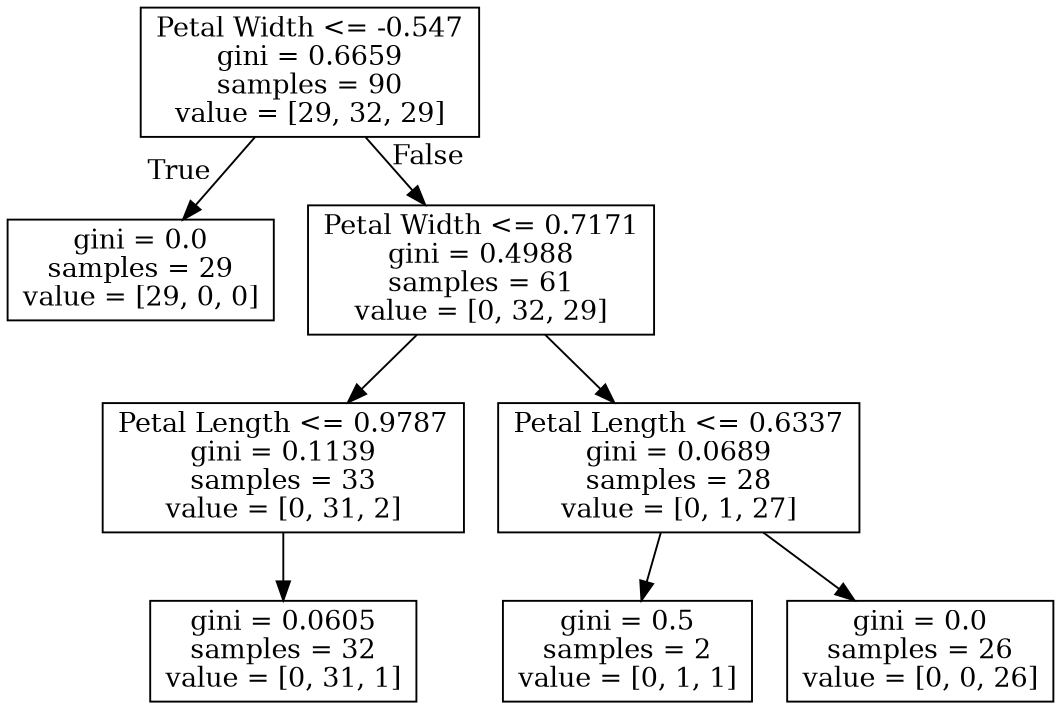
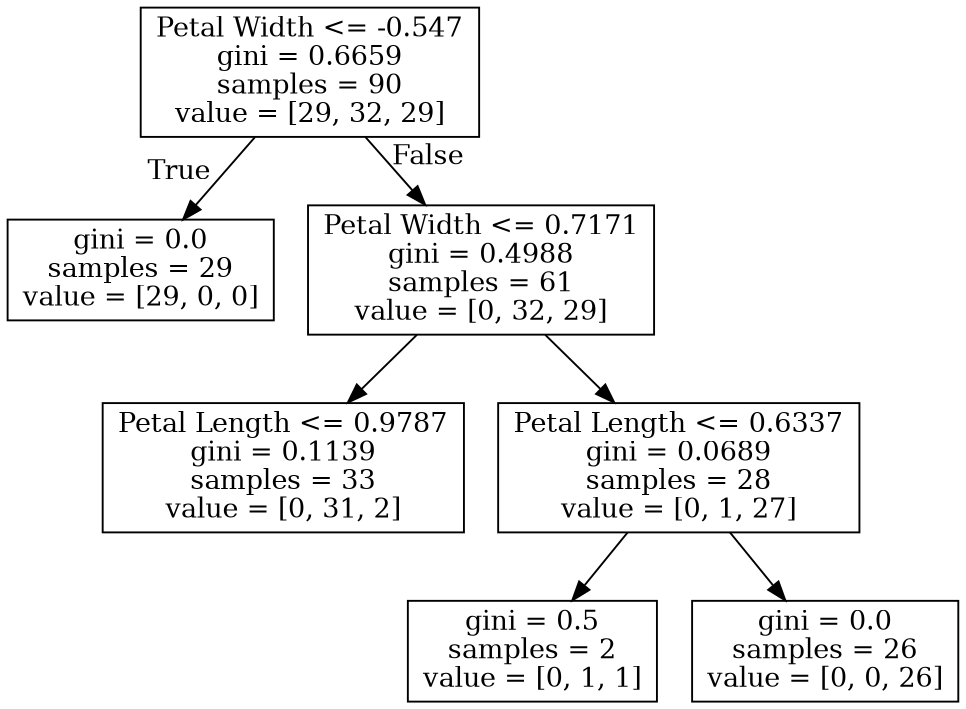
(283, 651) -> none
